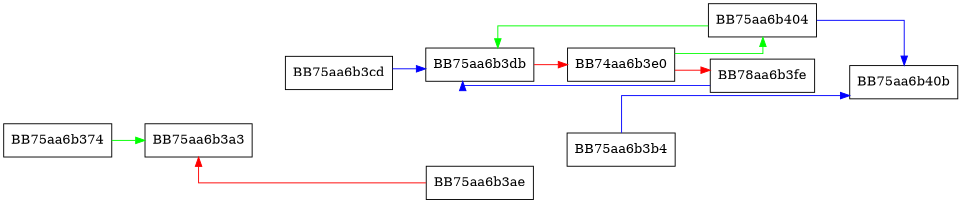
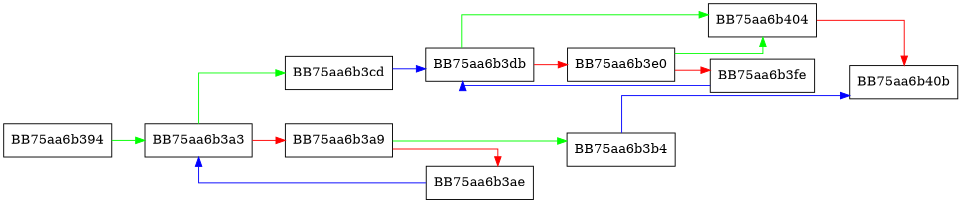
(878, 20) -> (878, 20)
(597, 26) -> (564, 15)
(621, 65) -> (621, 65)
none -> (212, 73)
(762, 76) -> (762, 76)
(58, 140) -> (58, 140)
none -> (339, 140)
(304, 183) -> (304, 183)
